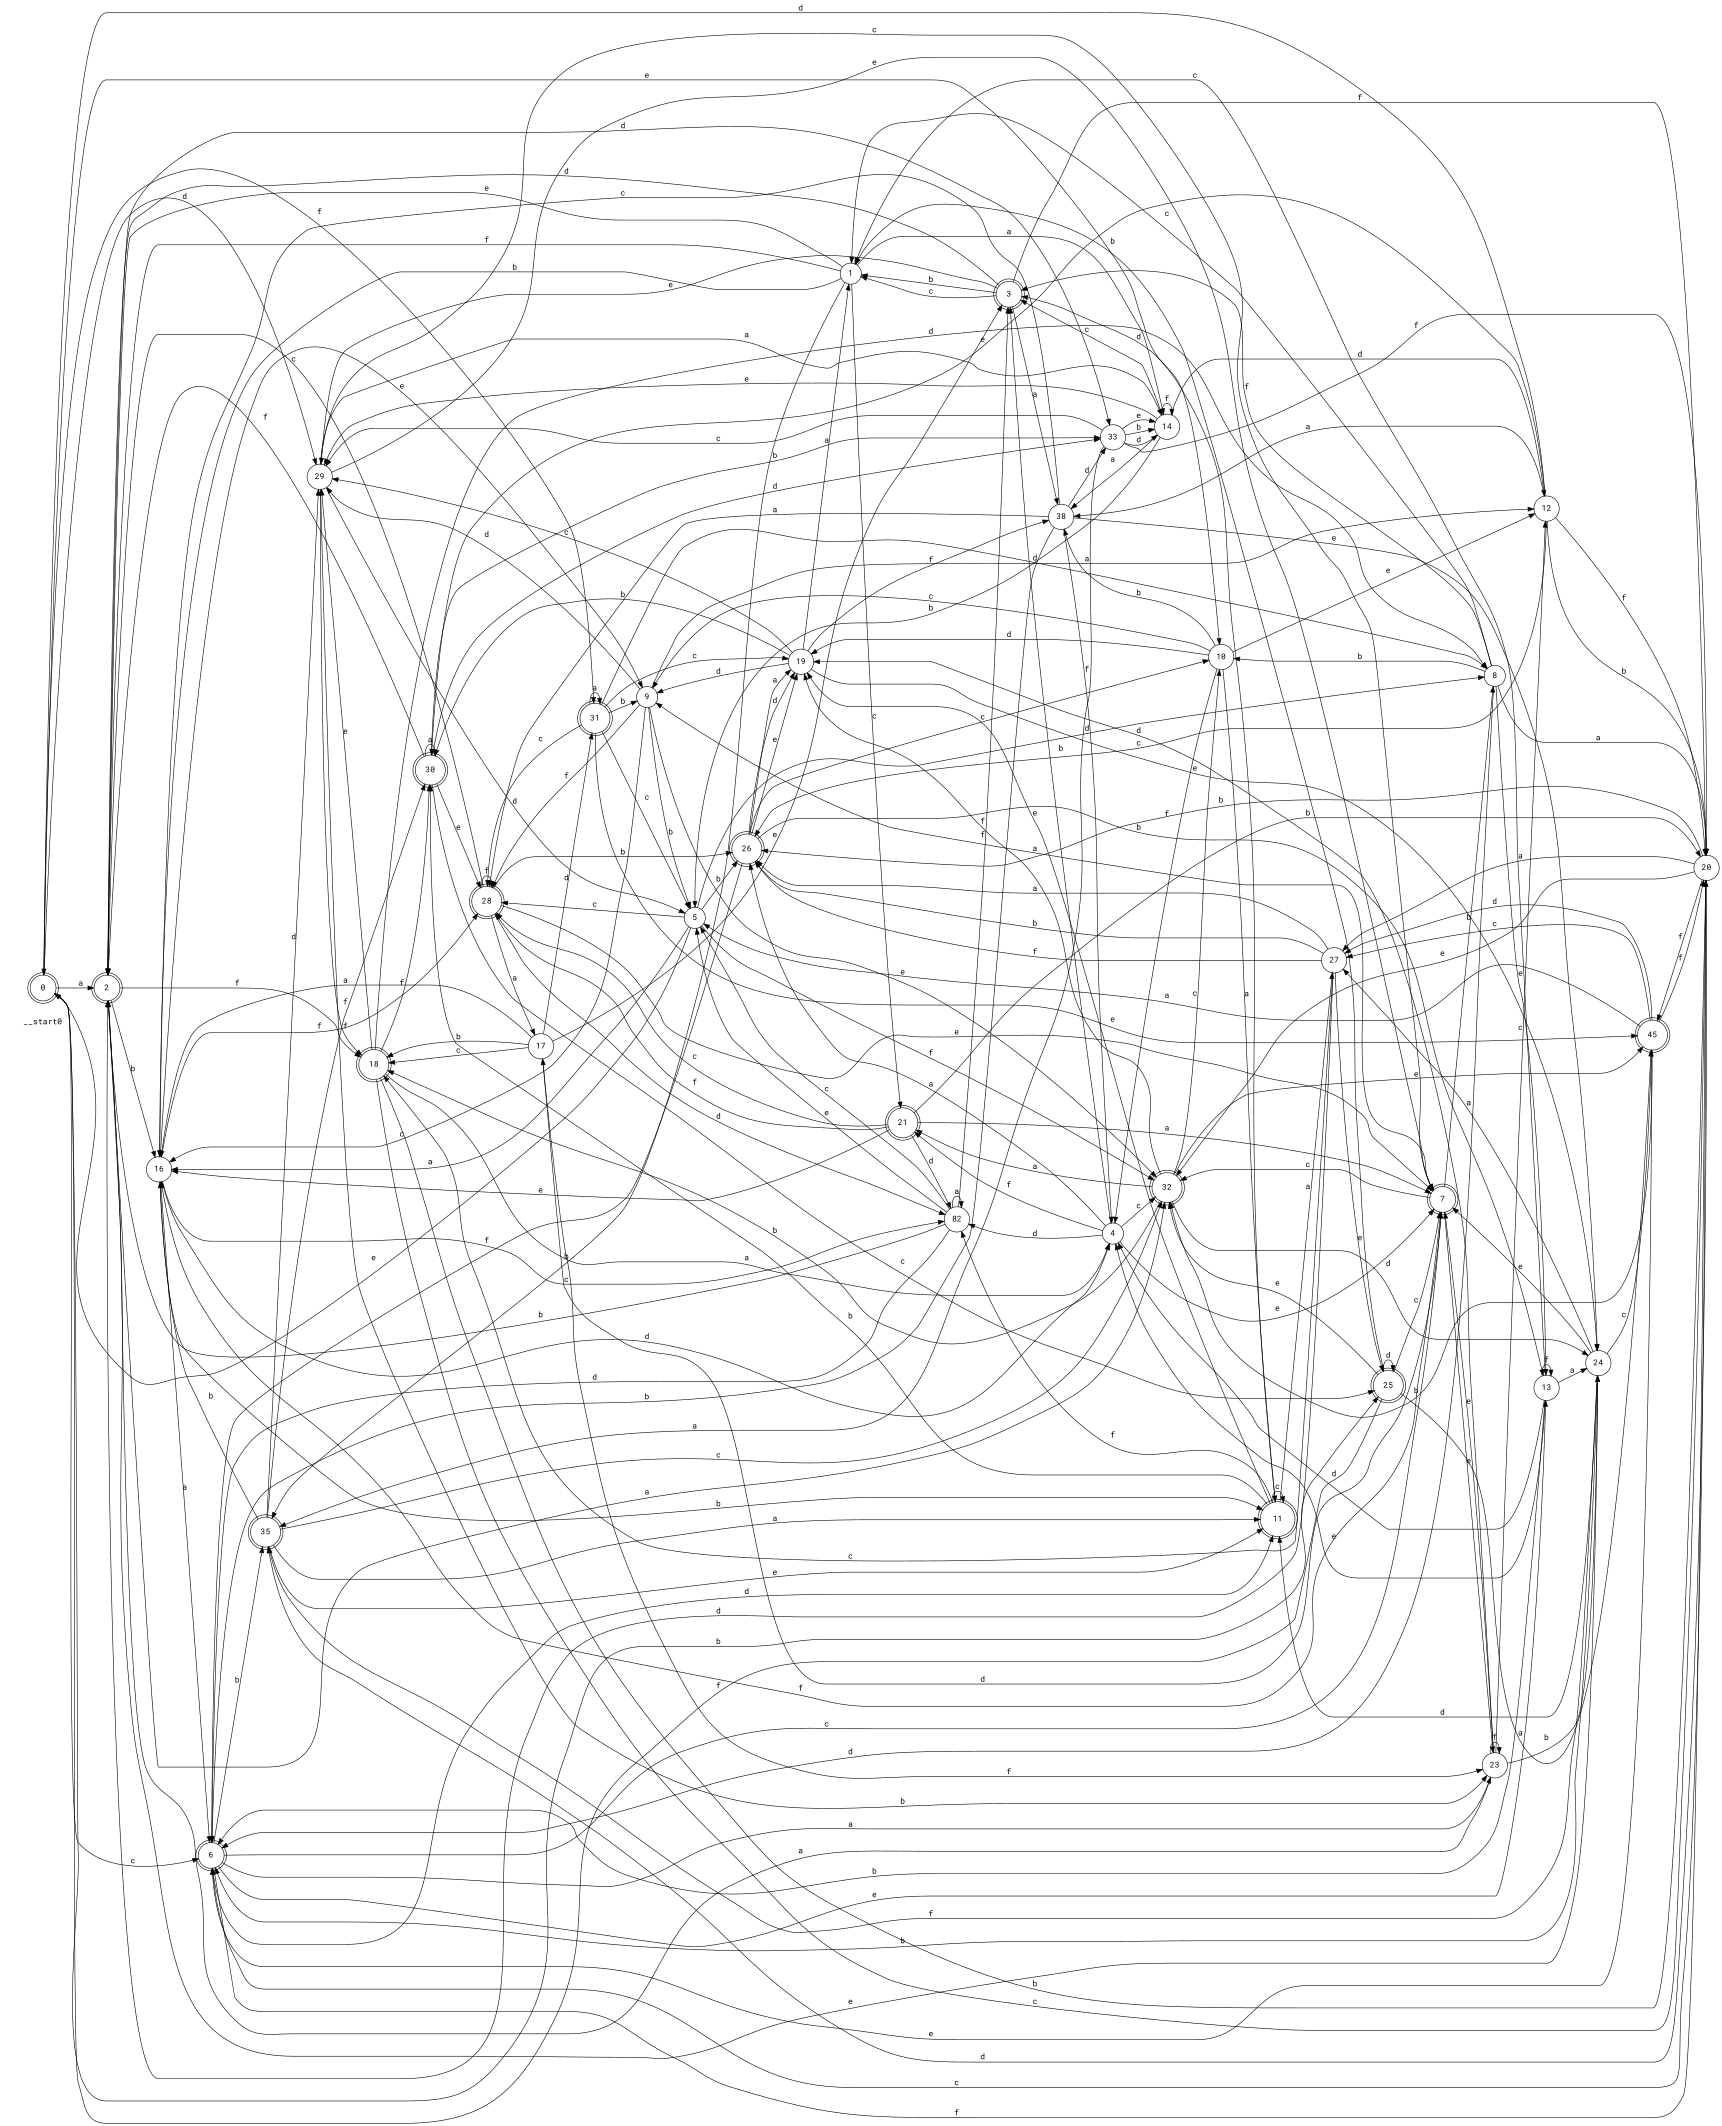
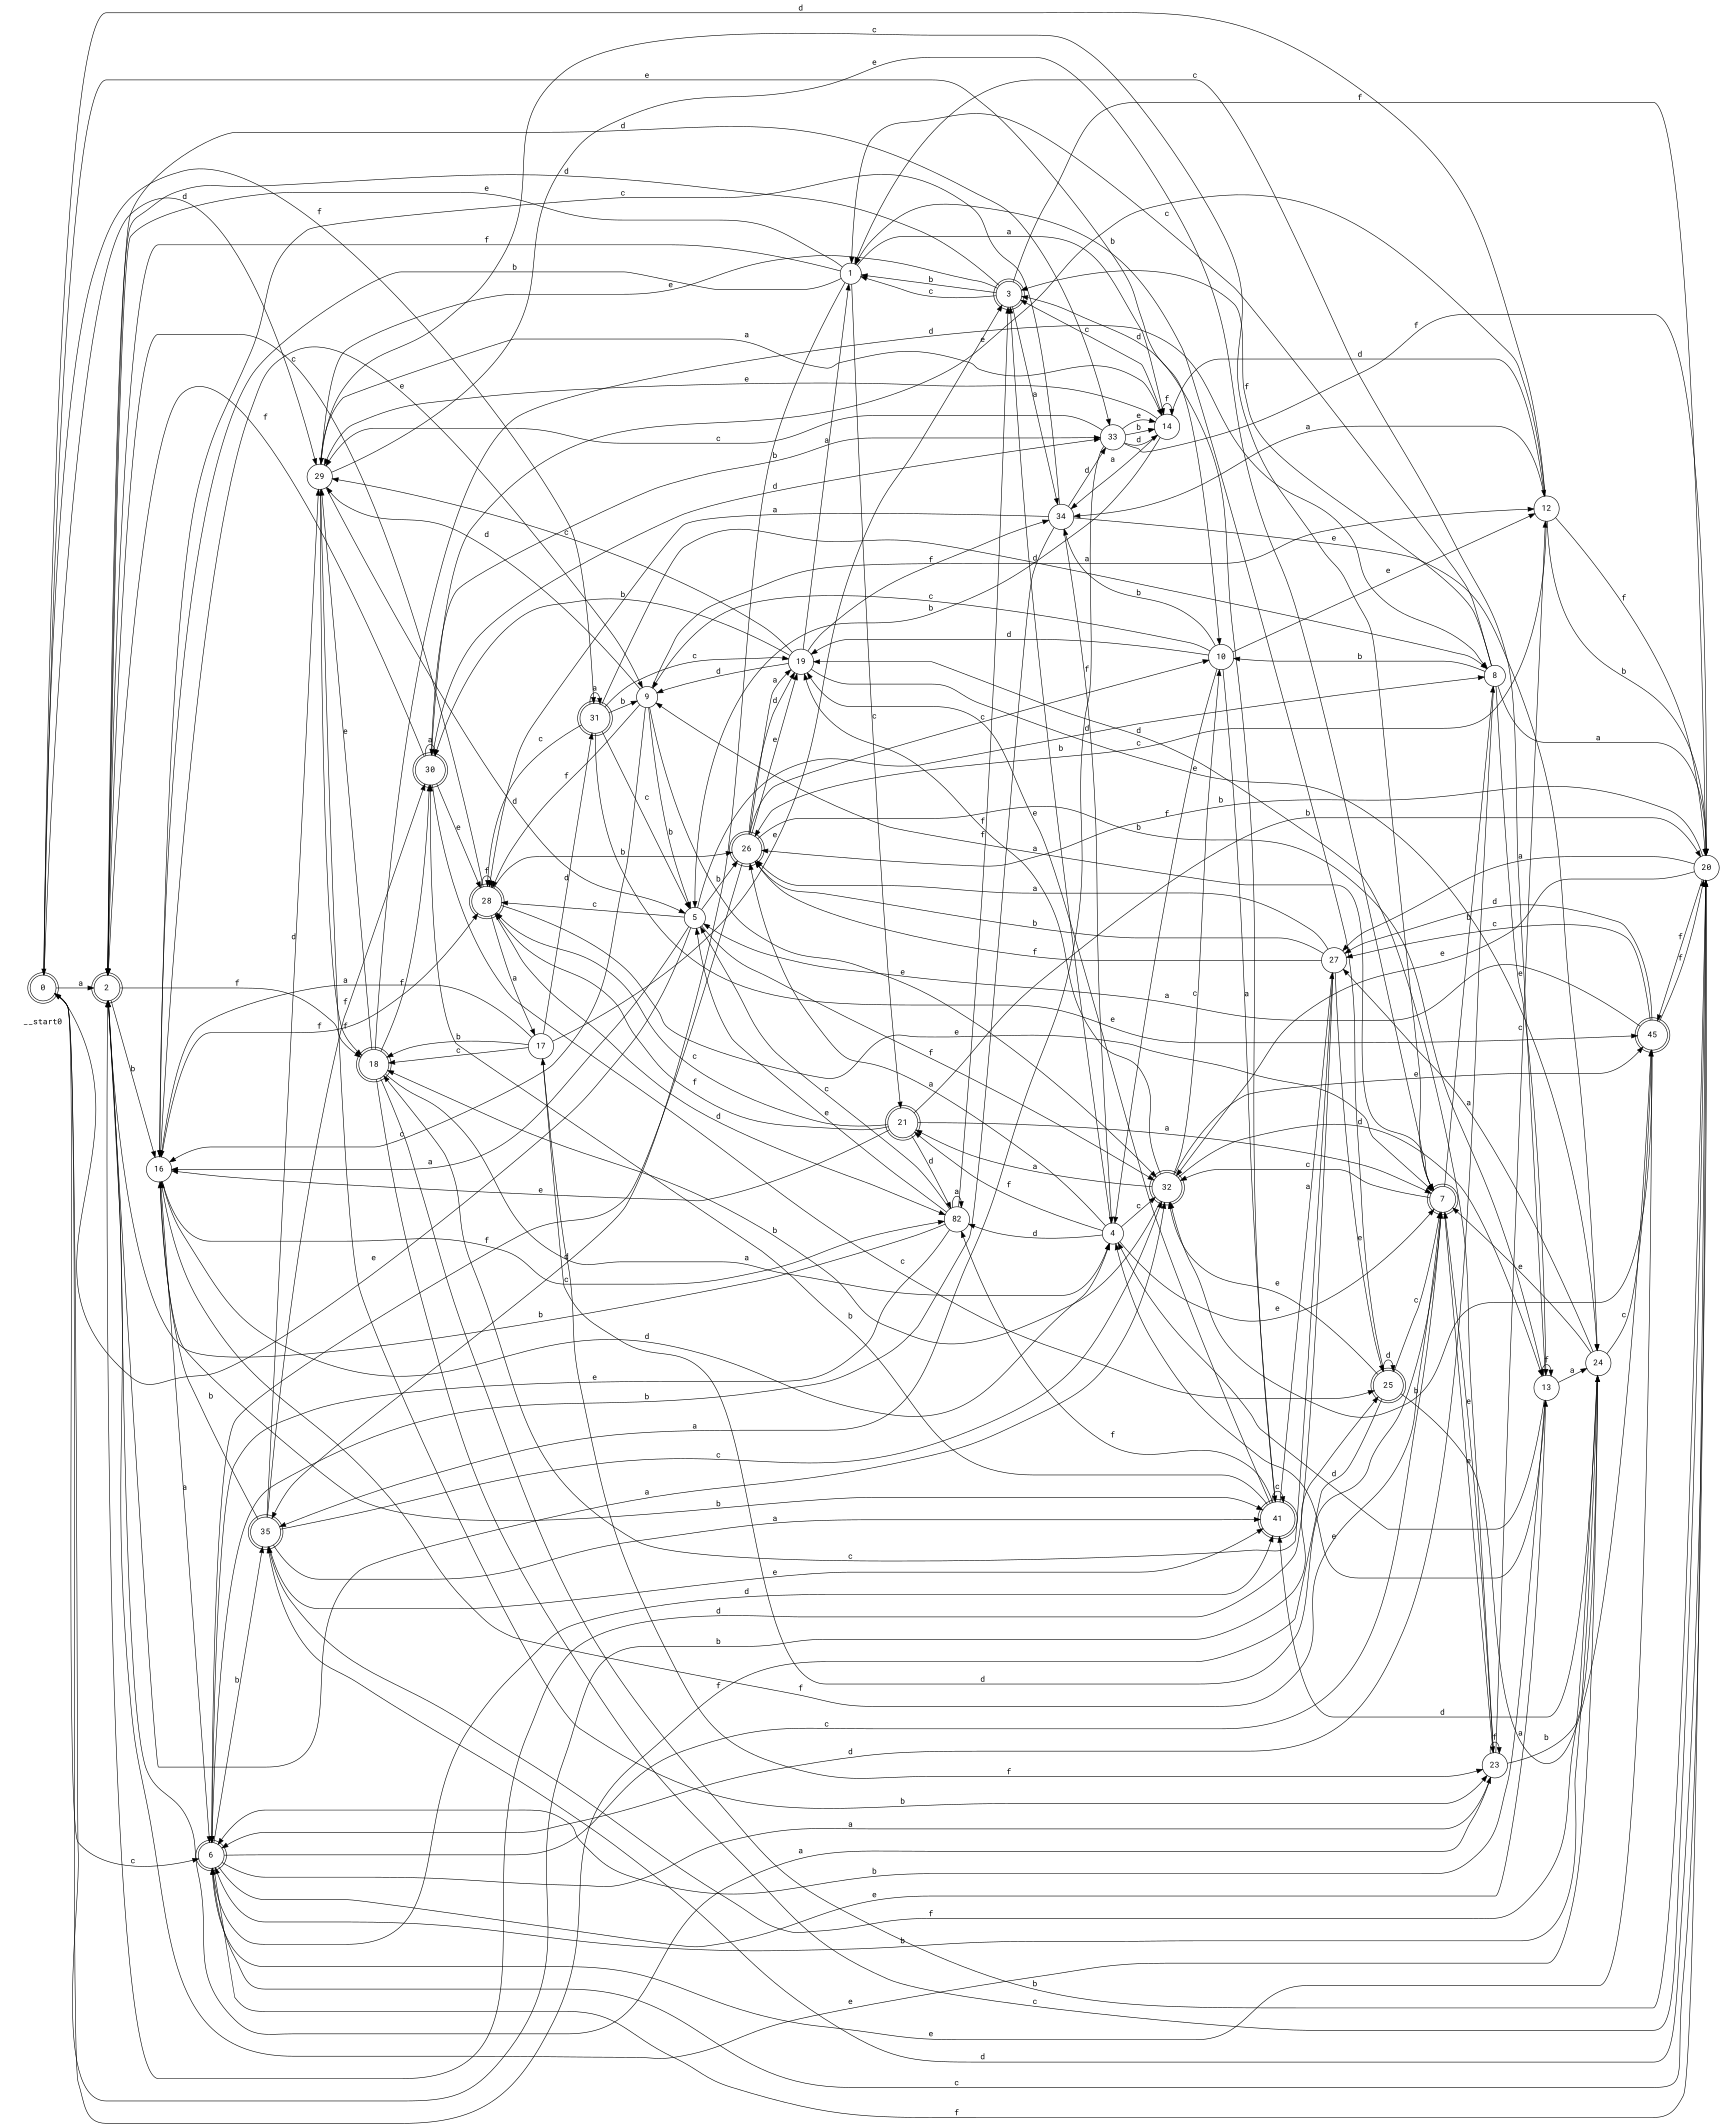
(1061, 517) -> (1061, 517)
(567, 1257) -> (567, 1257)
(1379, 1275) -> (1407, 1143)
(595, 1378) -> (595, 1378)
(1278, 1519) -> (1278, 1519)
